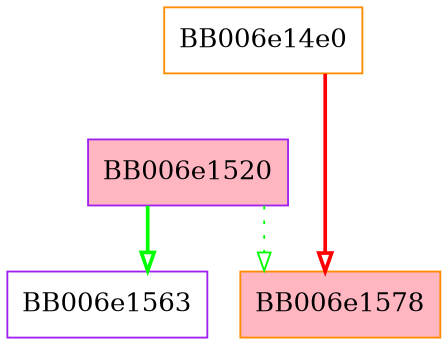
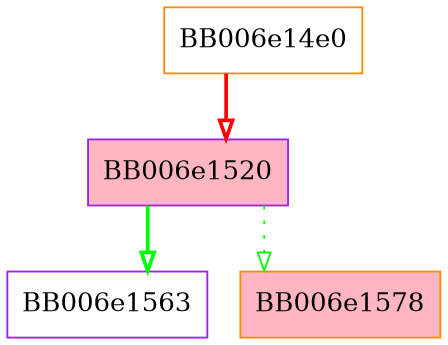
(325, 163) -> (226, 97)
